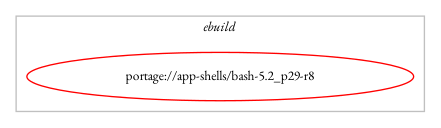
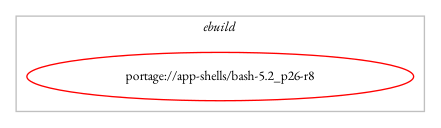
(220, 77) -> (220, 77)
